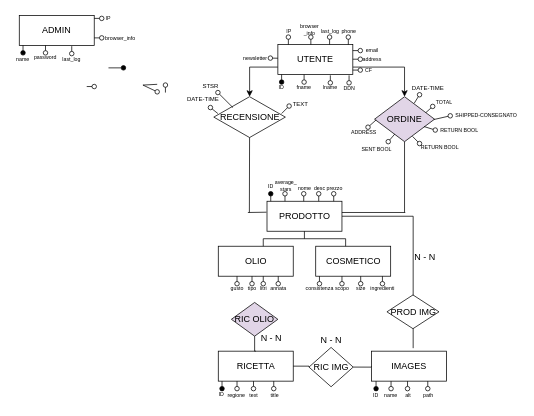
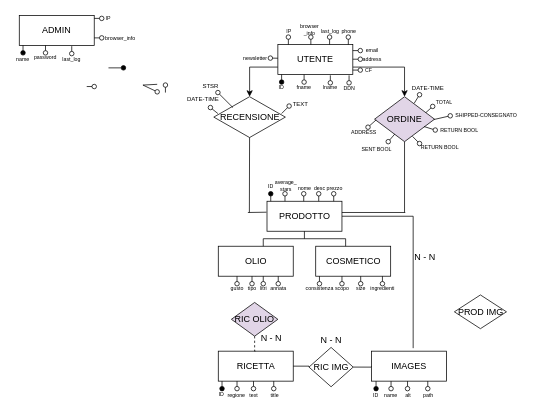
(413, 312) -> (481, 312)
(255, 344) -> (255, 344)
